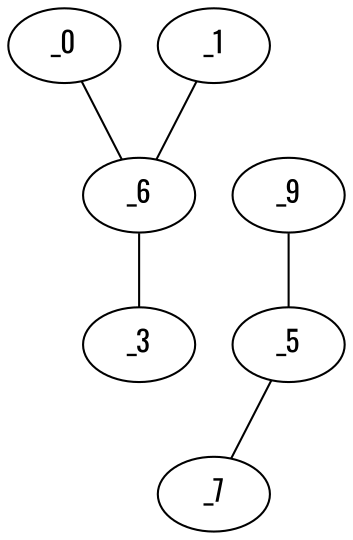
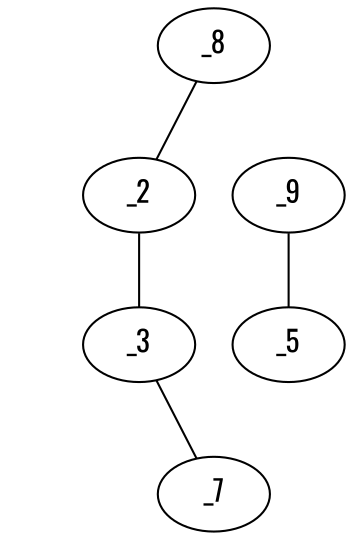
(64, 46) -> none
(214, 46) -> (214, 46)
(139, 195) -> (139, 195)
(251, 420) -> (177, 420)
